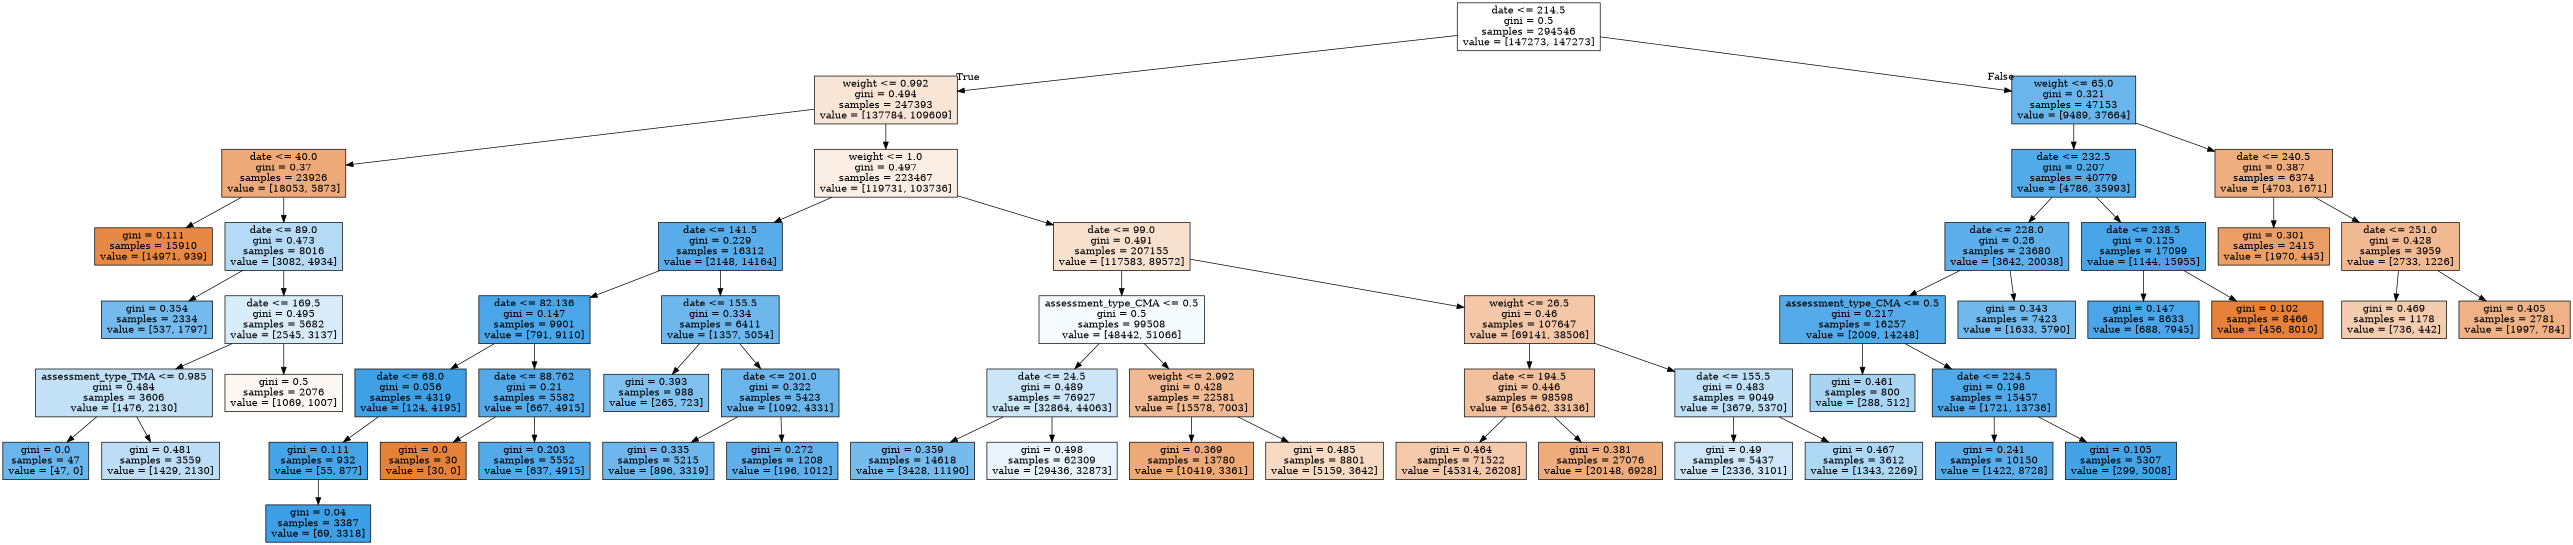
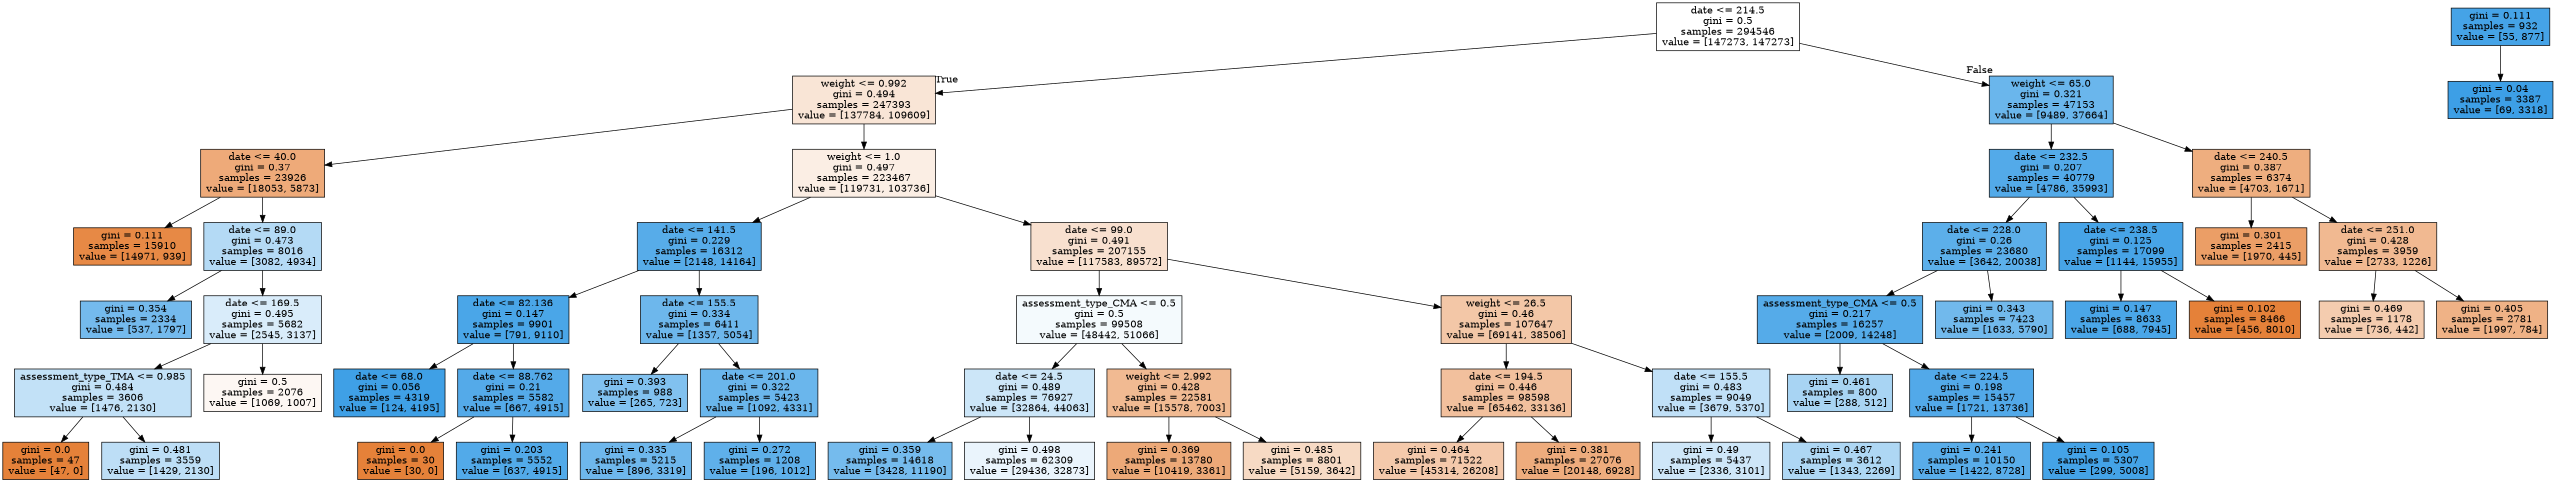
(364, 427) -> none
(46, 461) -> (46, 461)
